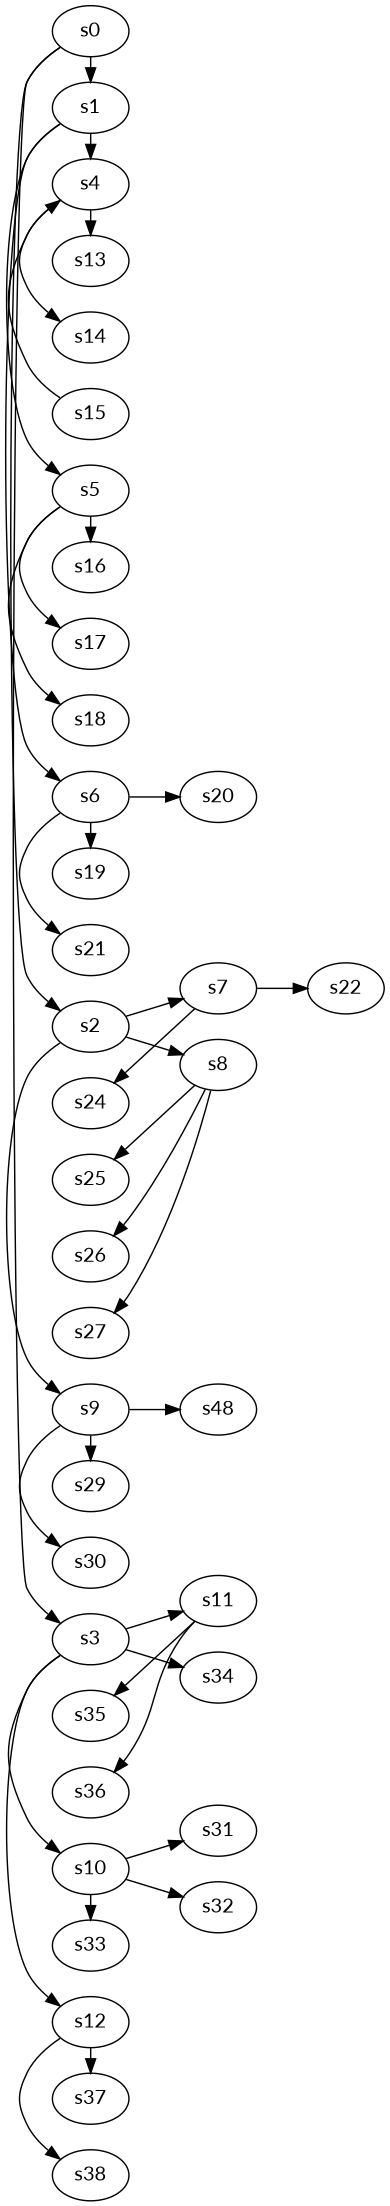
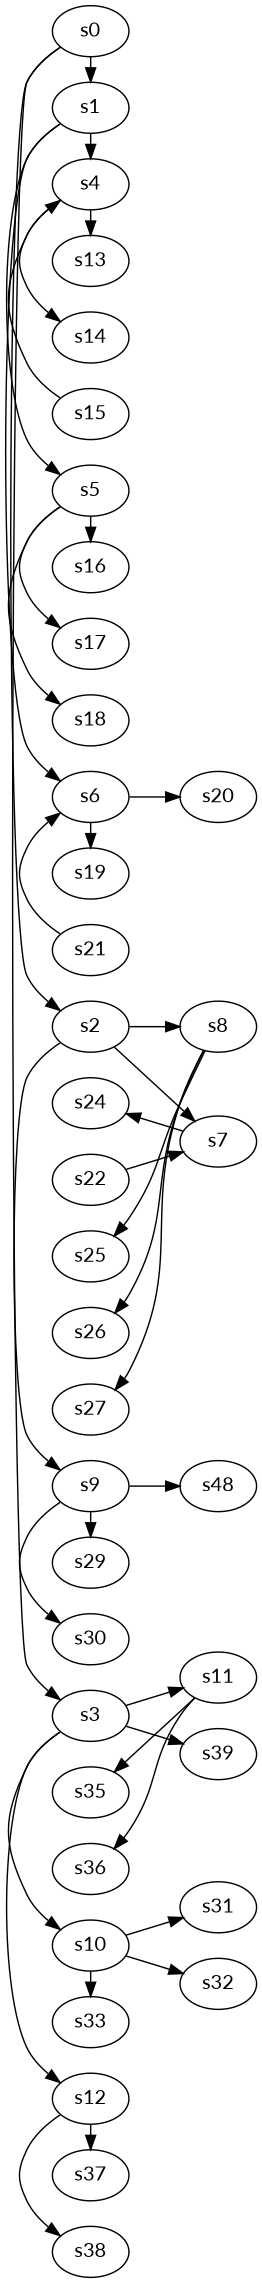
(26, 850) -> (27, 900)
(275, 988) -> (148, 1163)
(218, 1678) -> (218, 1754)
